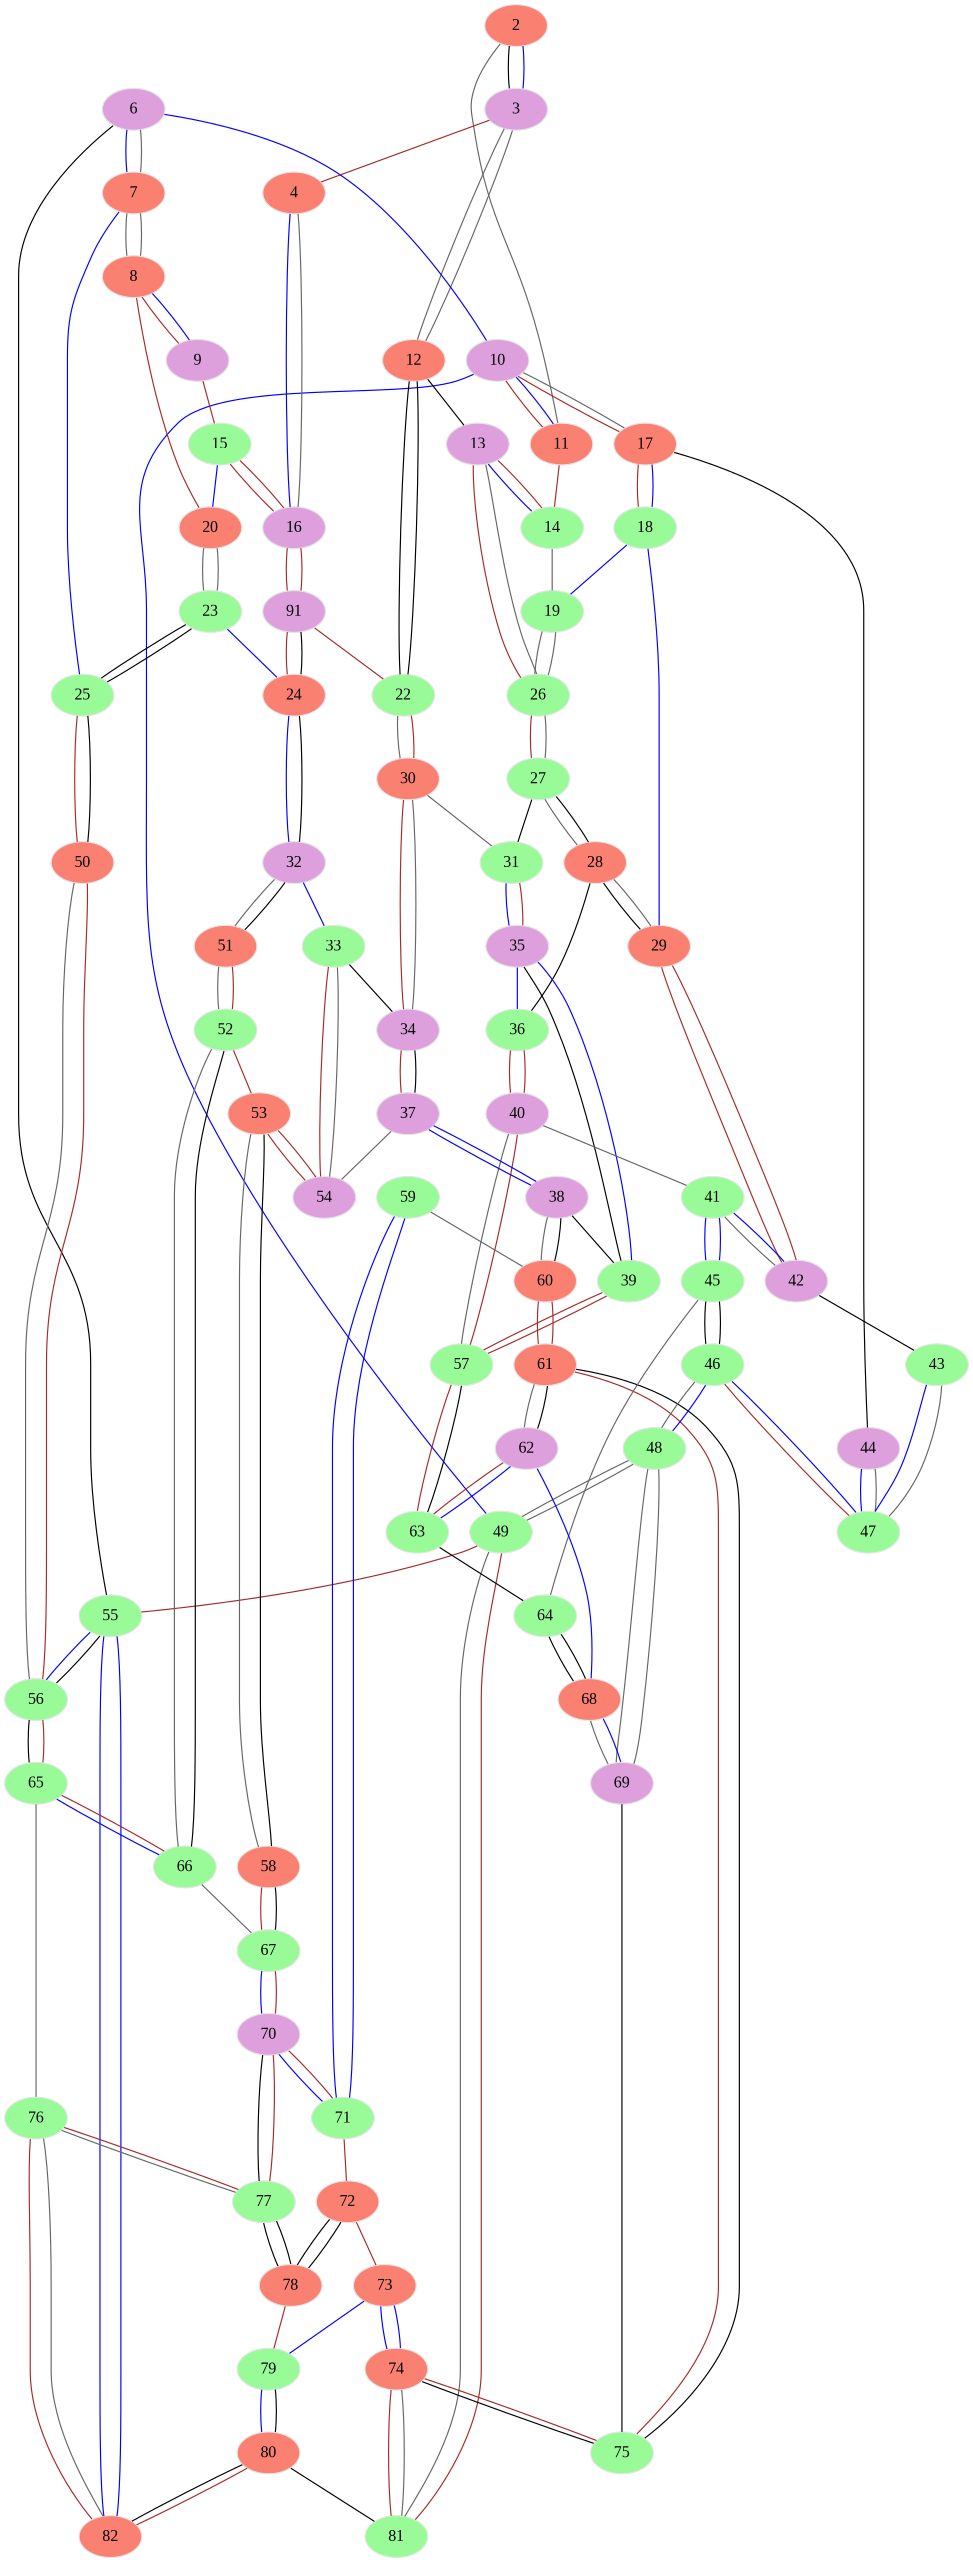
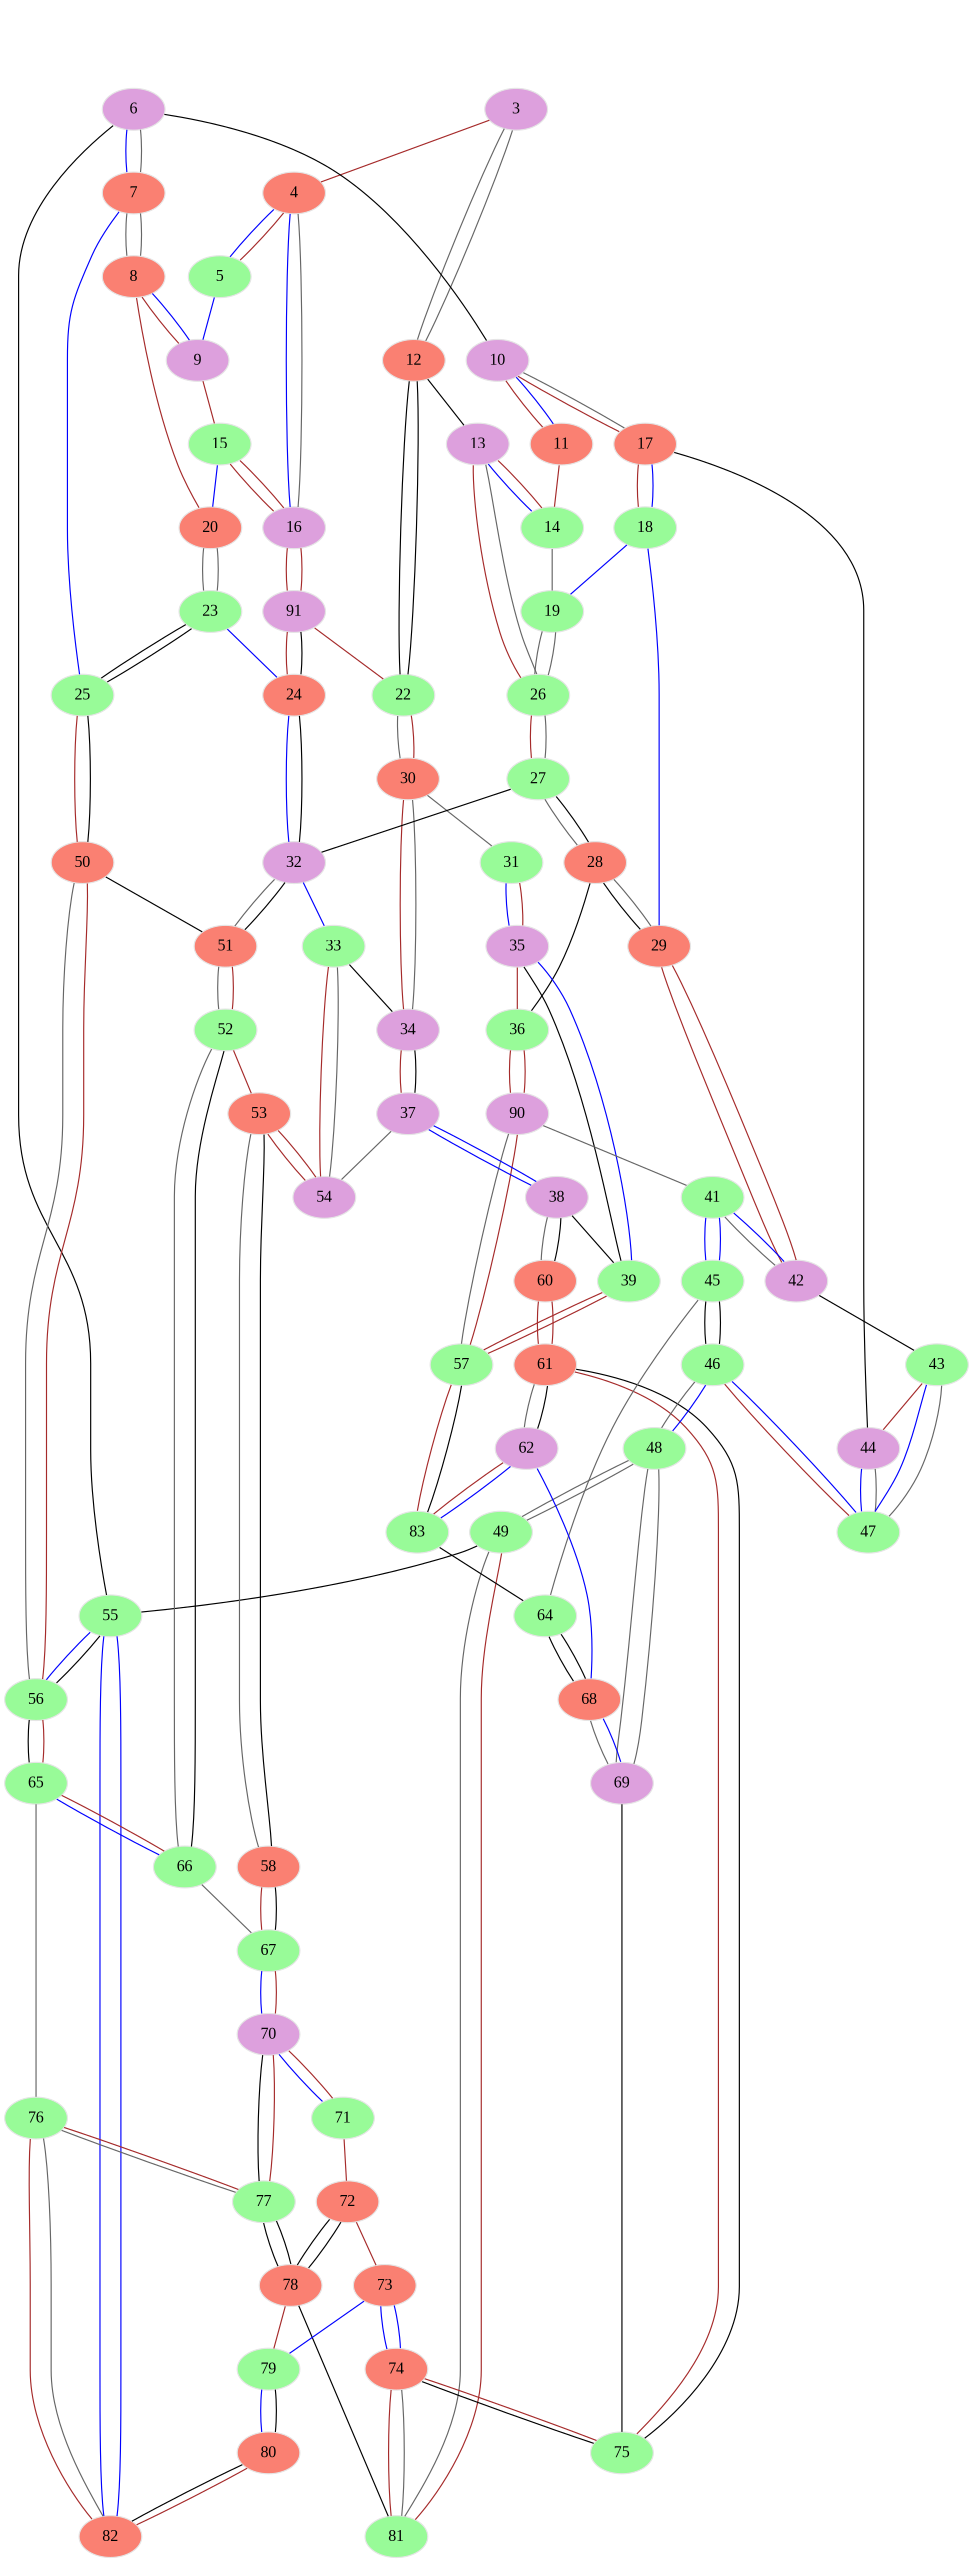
(516, 26) -> none
(354, 185) -> (354, 185)
none -> (220, 277)
(525, 821) -> (426, 818)
(147, 861) -> none
none -> (154, 904)
(517, 988) -> (517, 988)
(517, 1114) -> (517, 1114)
(408, 1197) -> none
none -> (903, 1407)
(417, 1532) -> (417, 1532)
(311, 1589) -> (311, 1589)
(333, 2495) -> (344, 2411)
